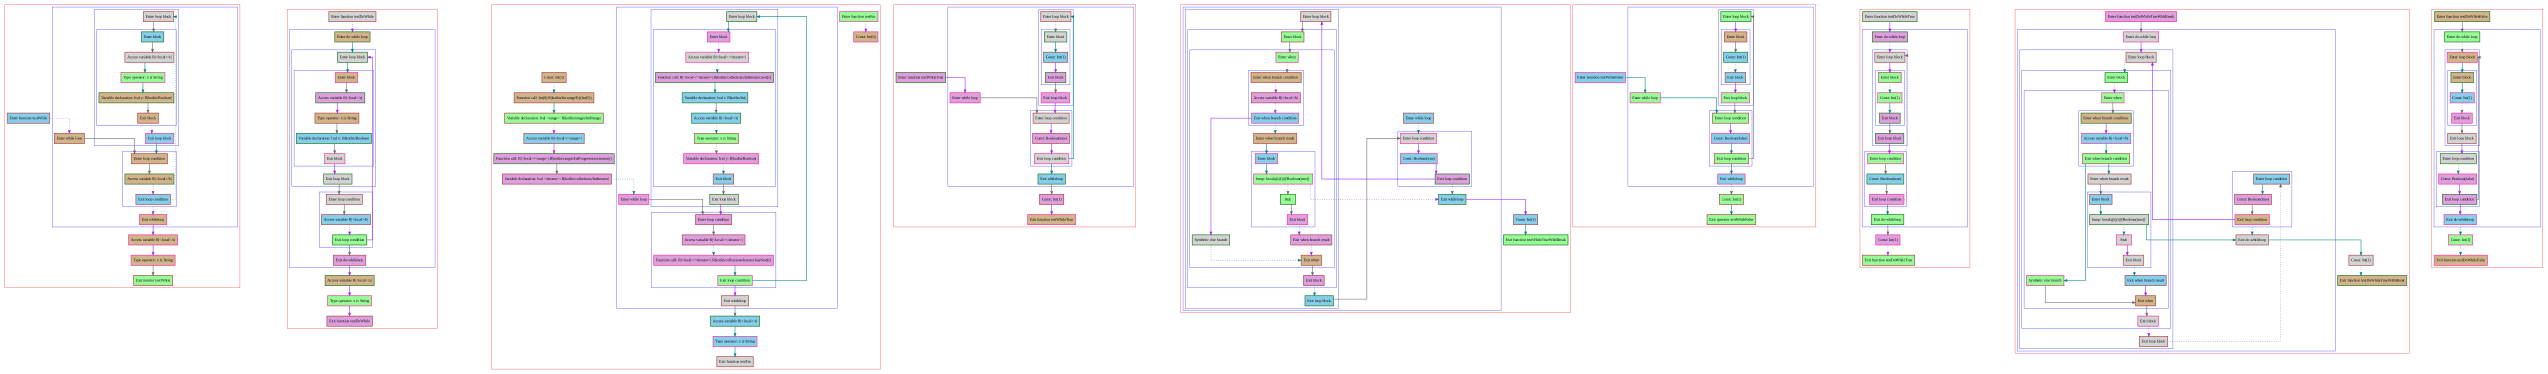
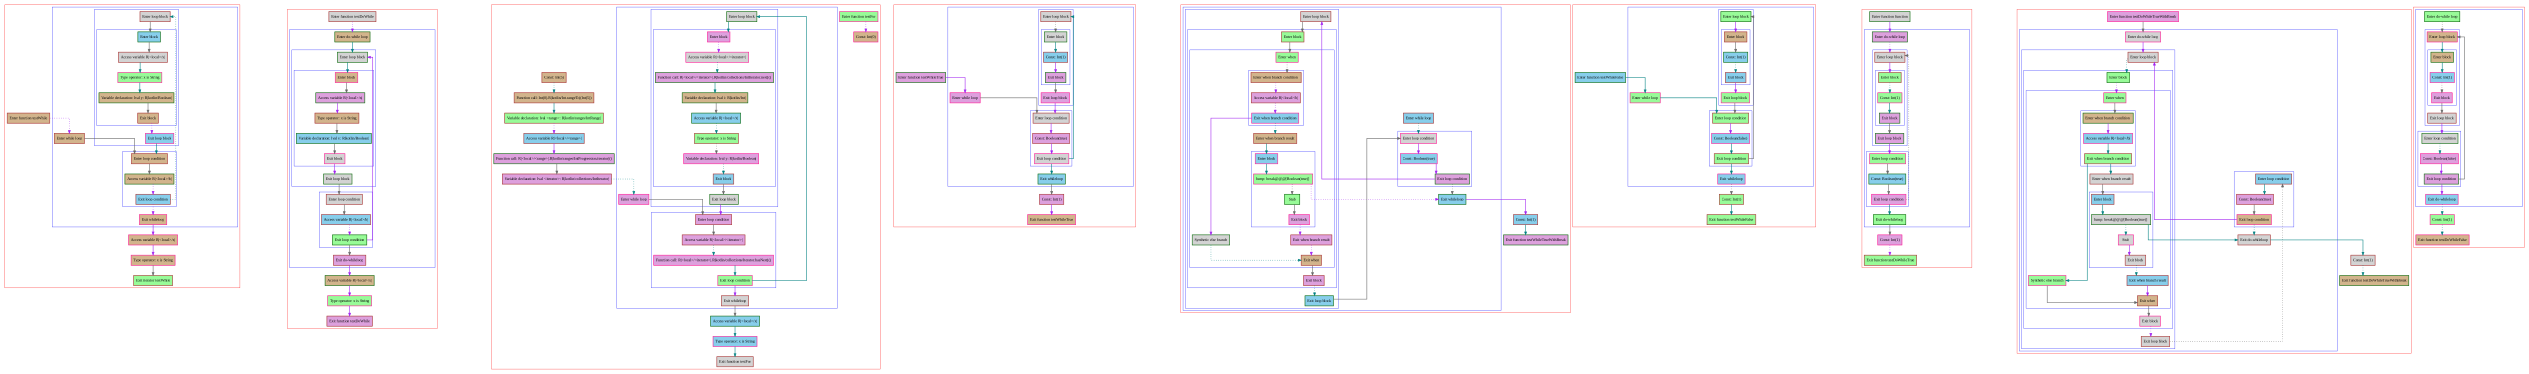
(1890, 17) -> (1890, 17)
(2462, 17) -> none
(1600, 78) -> (1600, 78)
(715, 98) -> (715, 98)
(28, 118) -> (28, 118)
(1731, 220) -> (1731, 220)
(1536, 240) -> (1536, 240)
